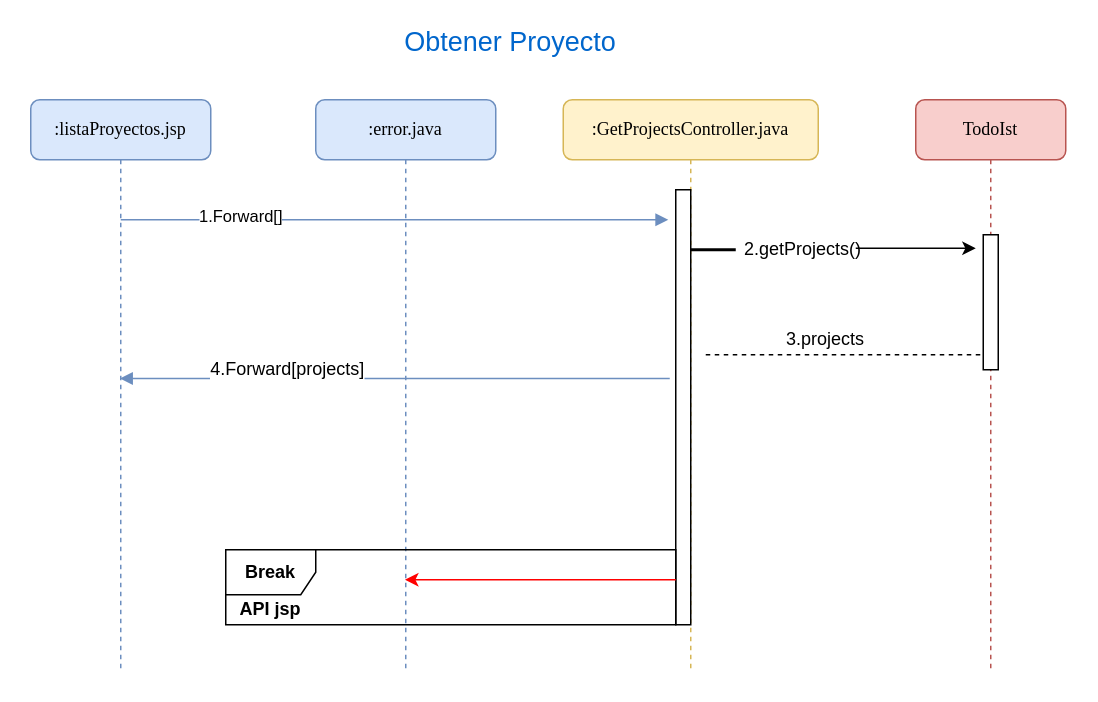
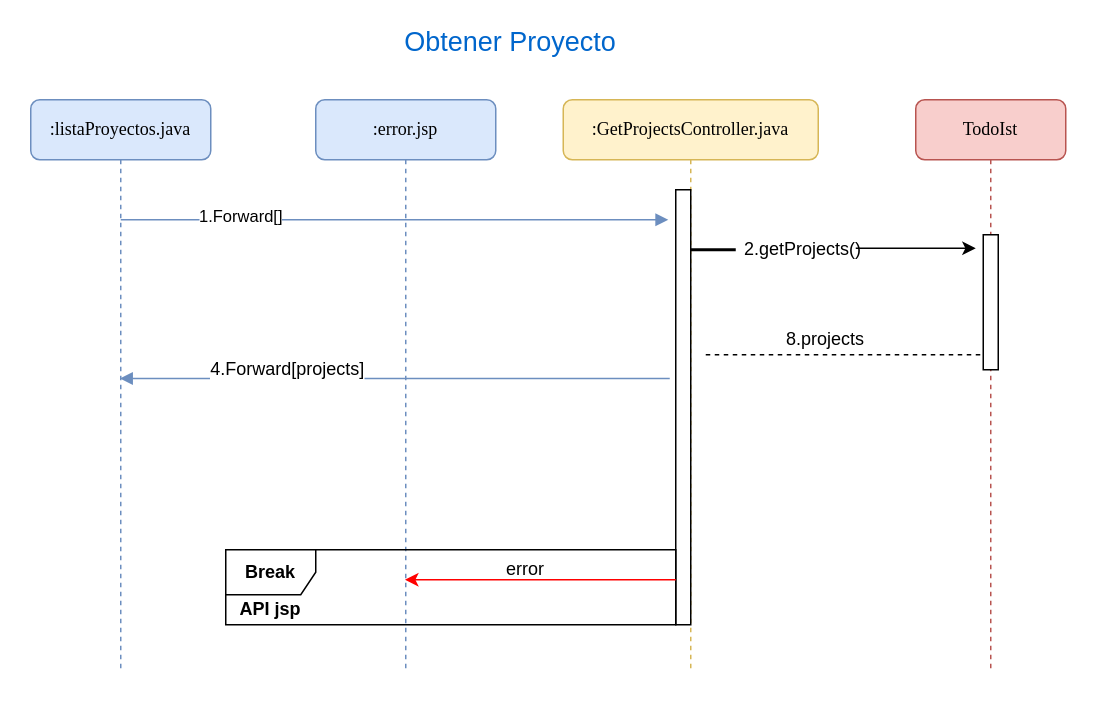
(121, 130) -> (121, 130)
(406, 130) -> (406, 130)
(826, 340) -> (826, 340)
none -> (526, 580)
